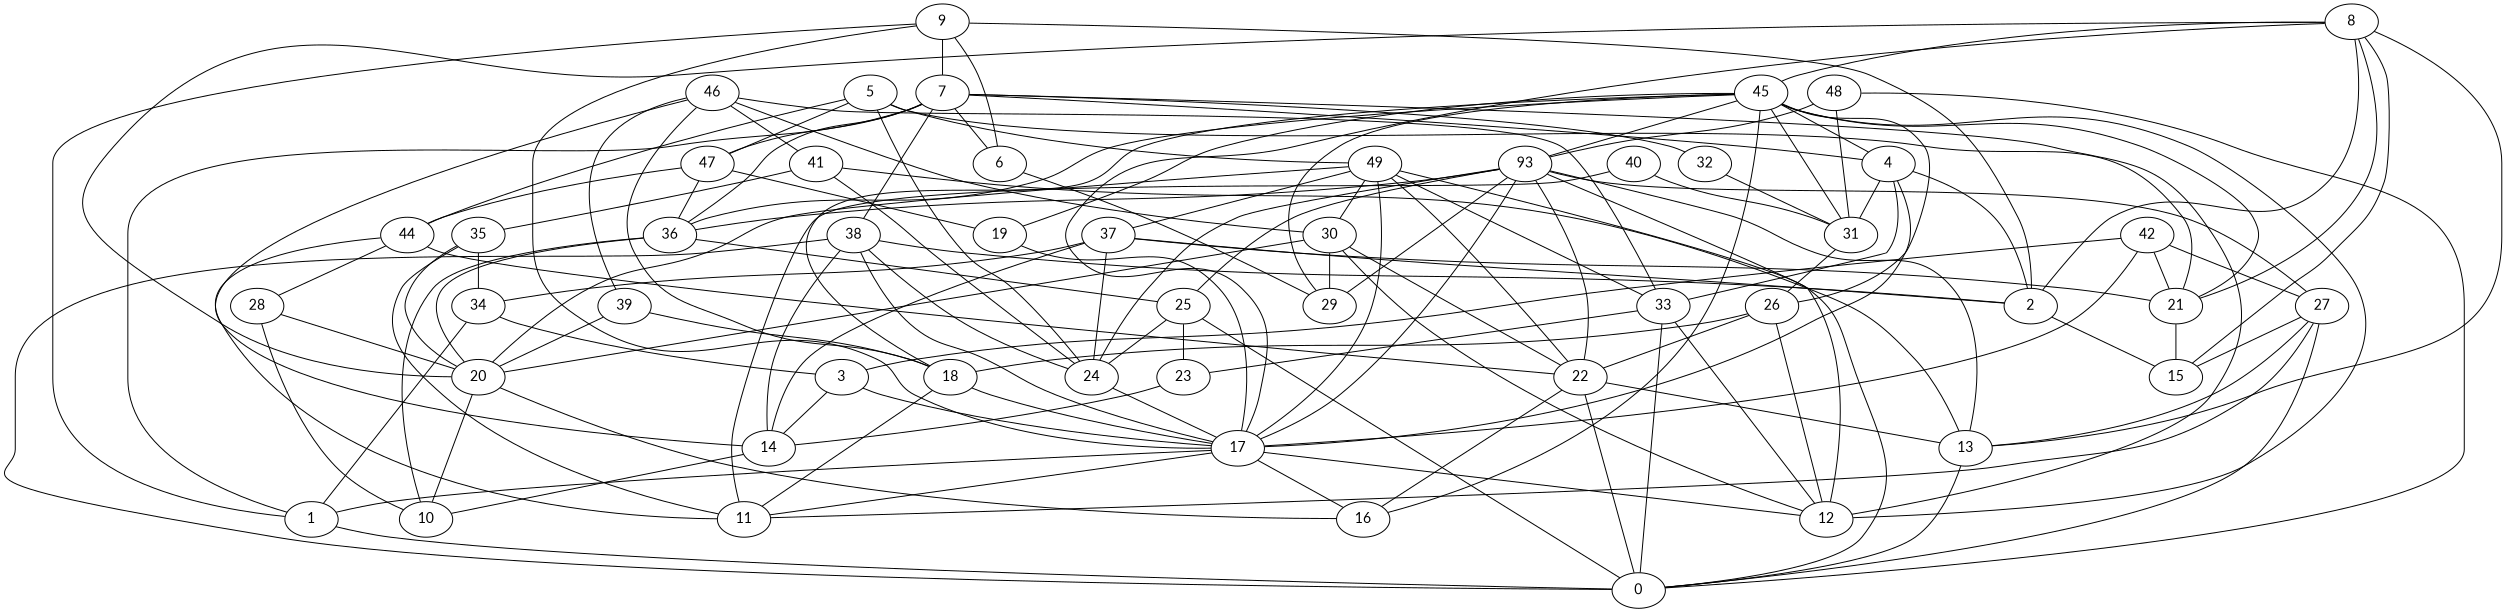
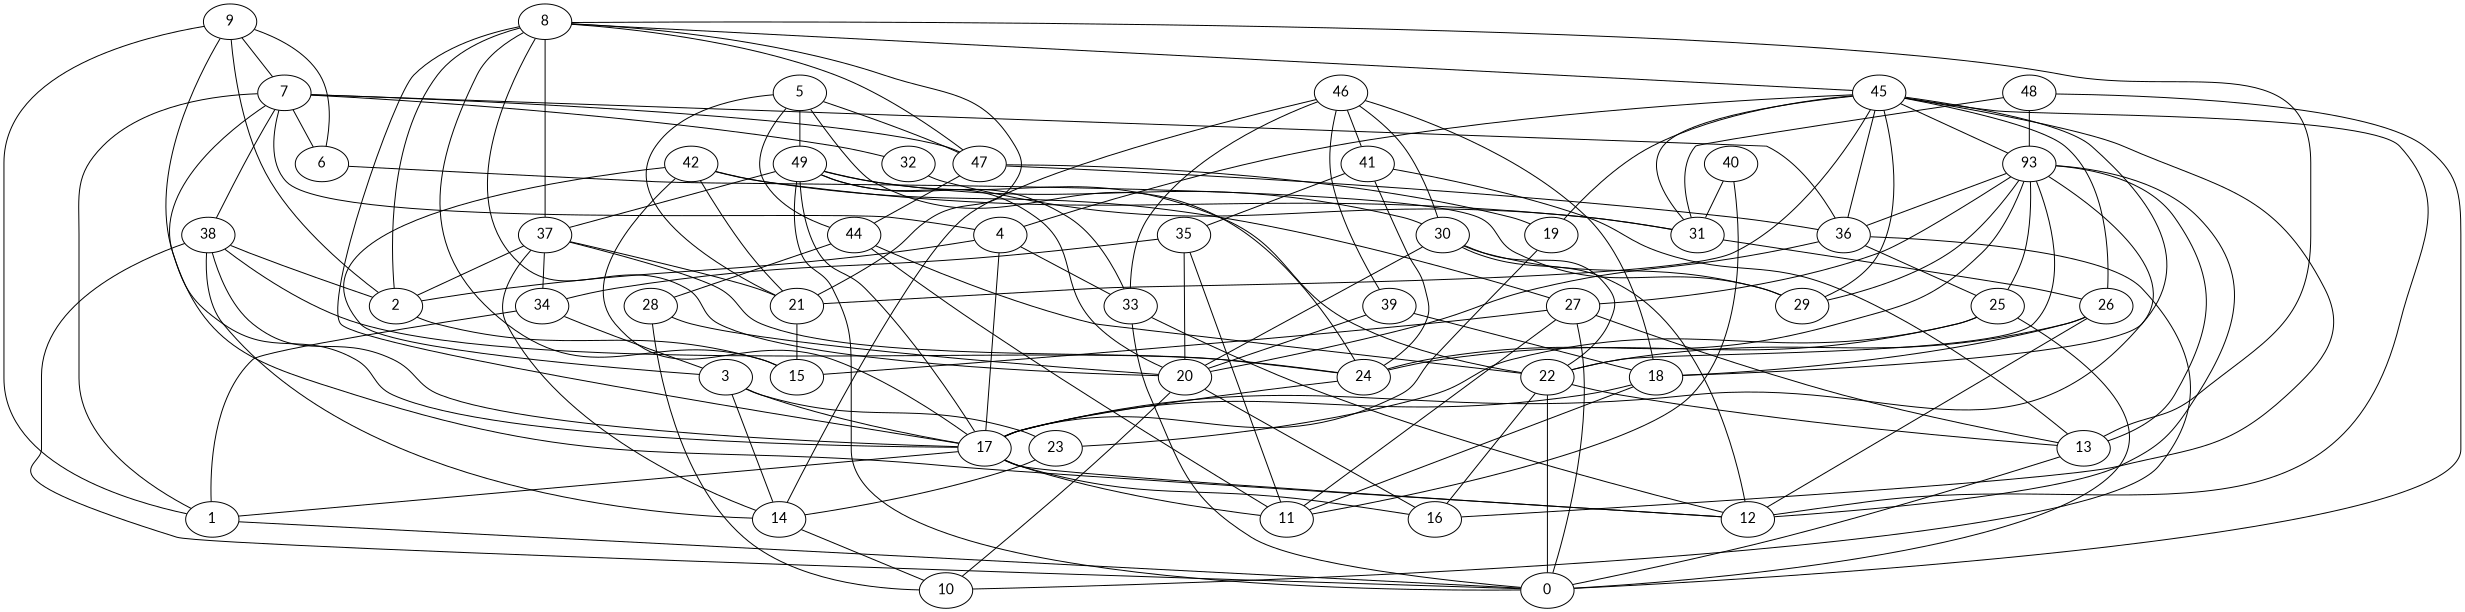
none -> (778, 57)
none -> (545, 128)
(1870, 200) -> (1217, 204)
(1456, 337) -> (891, 413)
